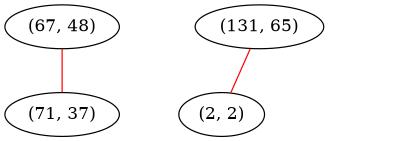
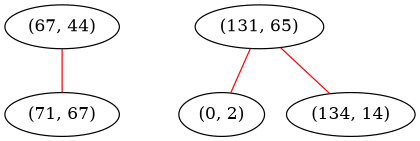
(62, 27) -> (62, 27)
(62, 114) -> (62, 114)
(222, 114) -> (222, 114)
none -> (351, 114)
